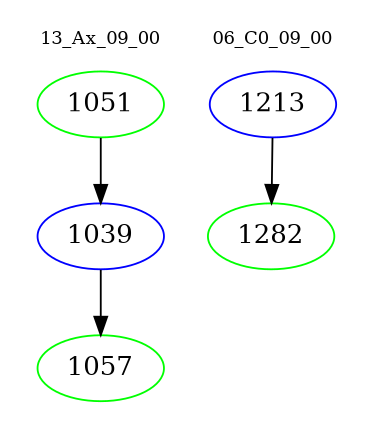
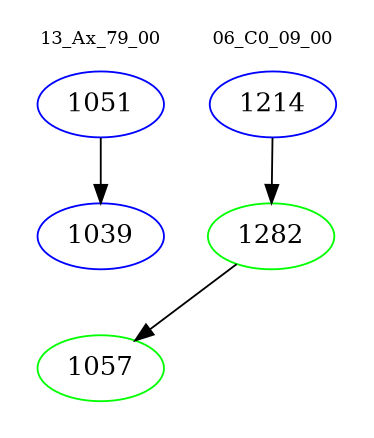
(101, 39) -> (101, 39)
(101, 104) -> (101, 104)
(273, 104) -> (273, 104)
(101, 293) -> (193, 297)
